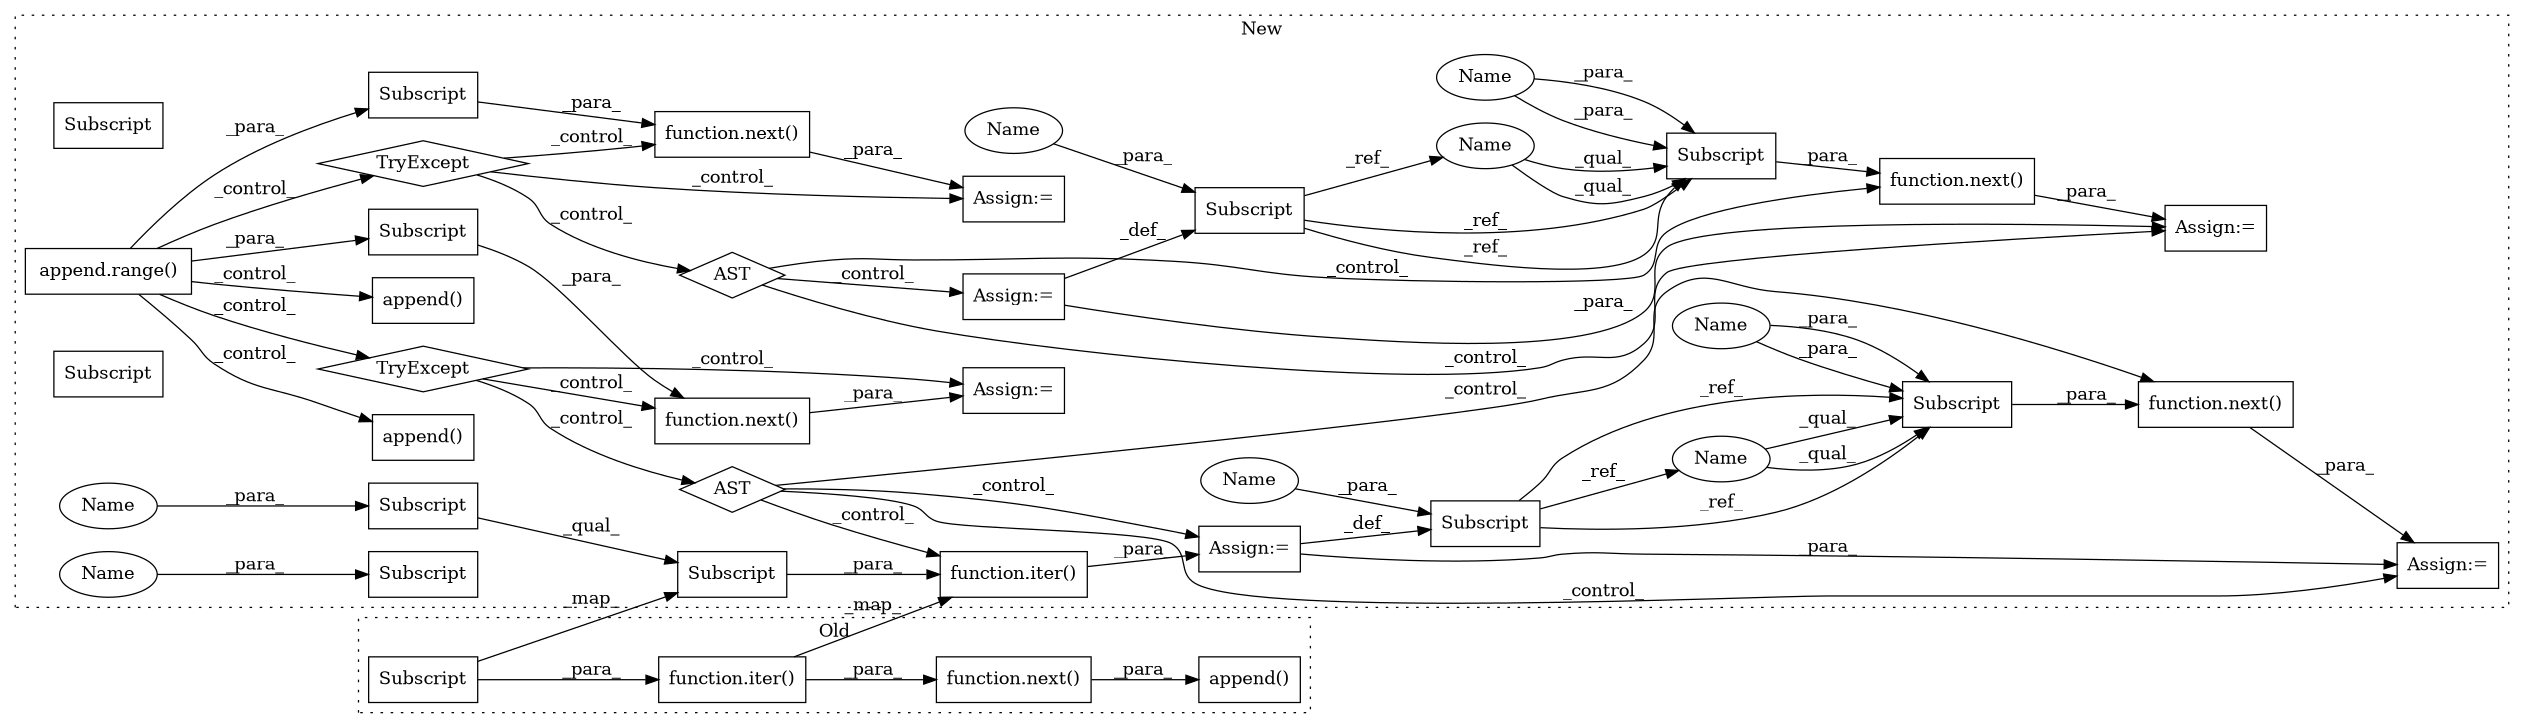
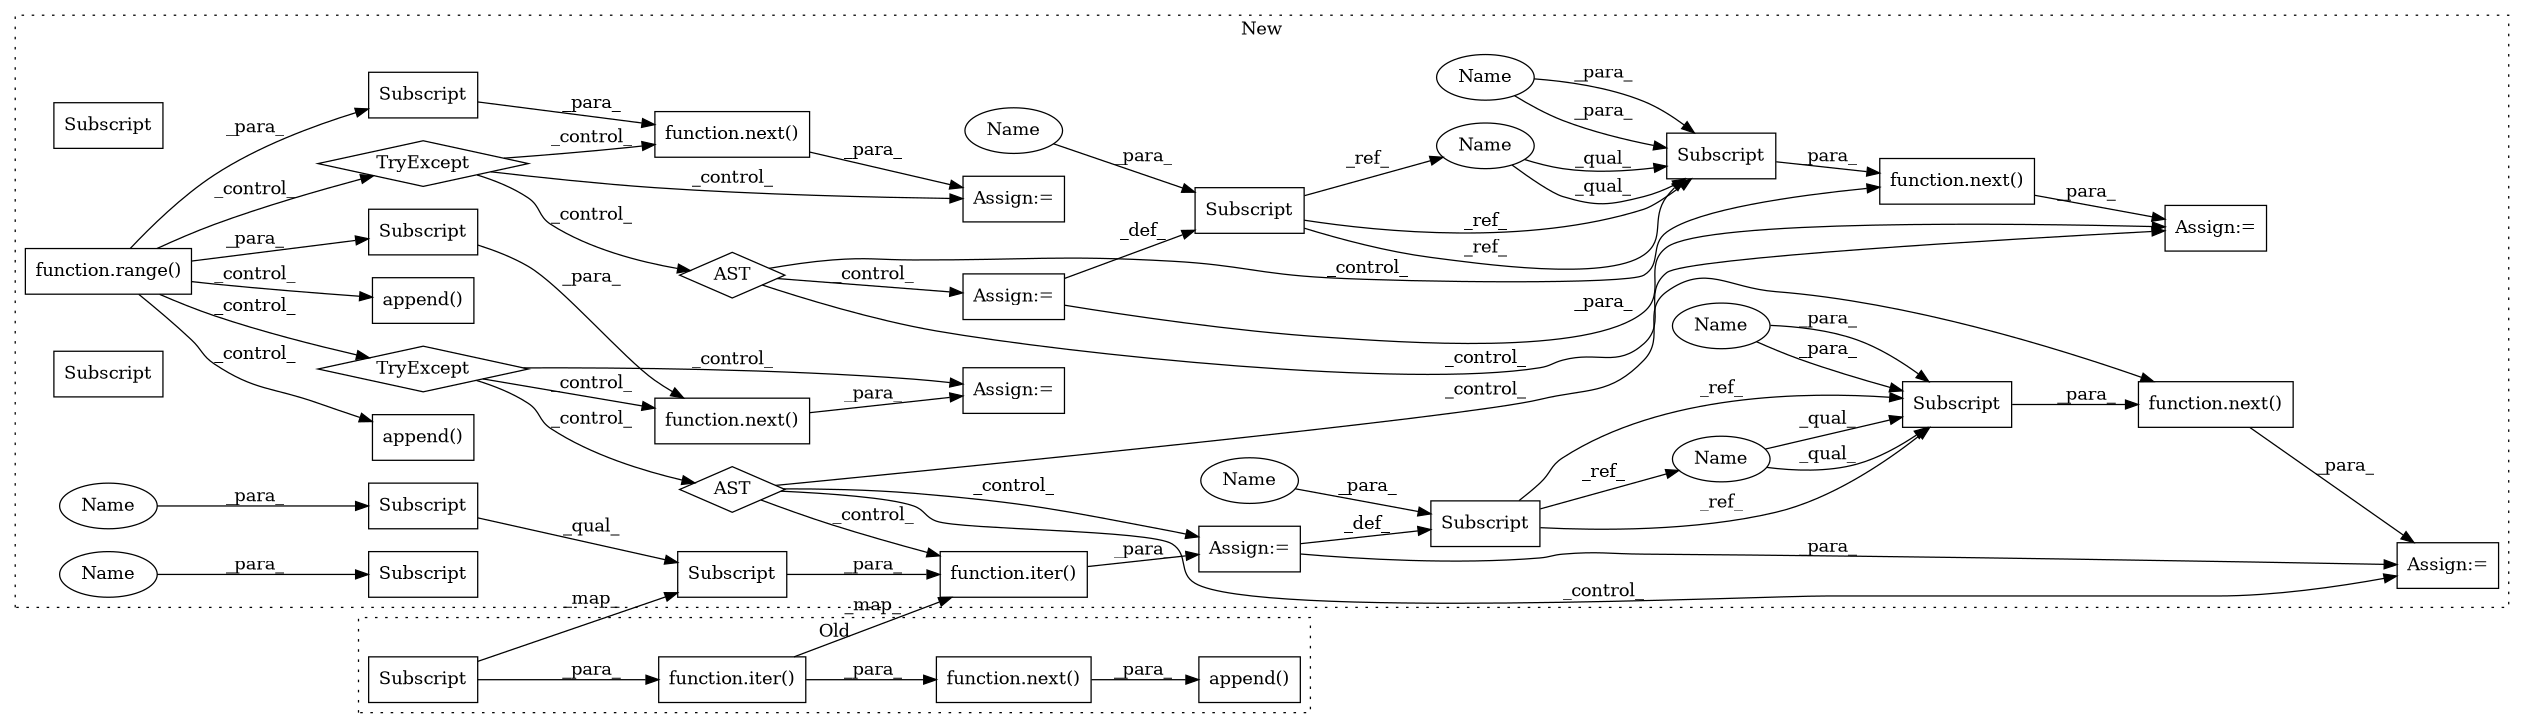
(108, 271) -> (108, 271)
